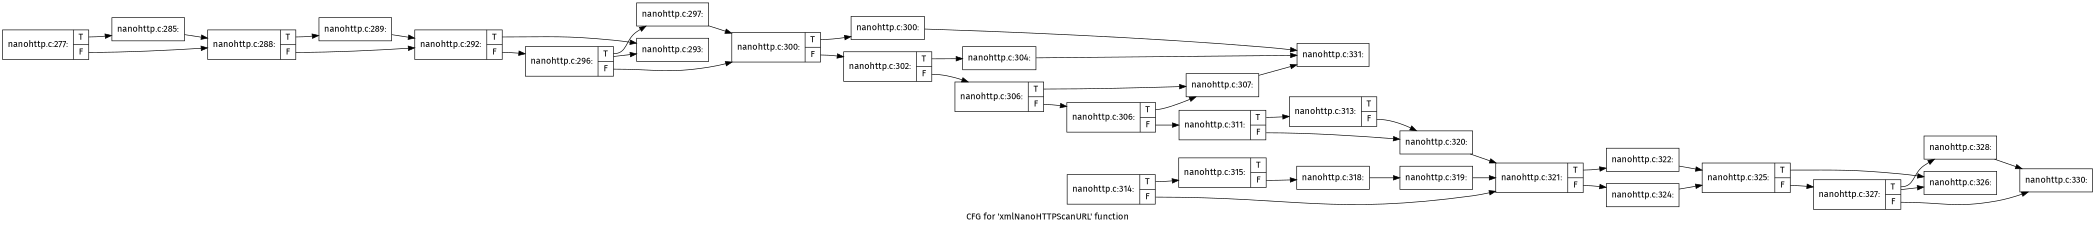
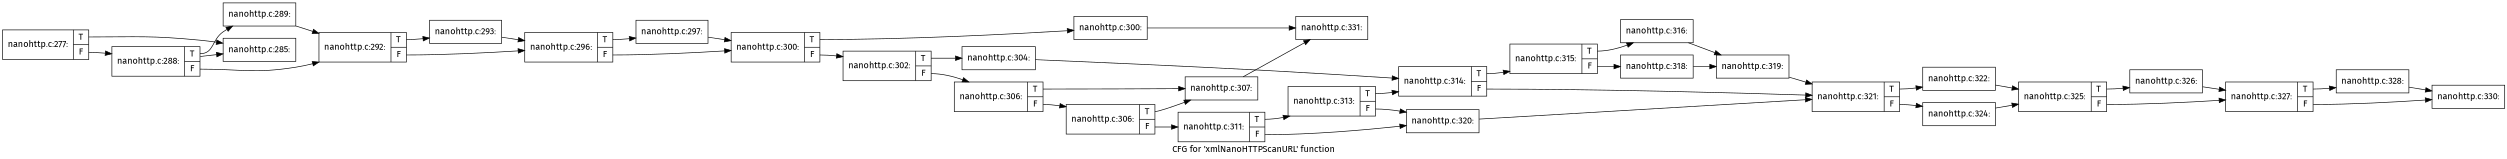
none -> (1657, 31)
(193, 36) -> (208, 56)
(622, 56) -> (510, 38)
(1163, 57) -> (1214, 68)
none -> (1384, 93)
(1910, 189) -> (2211, 88)
